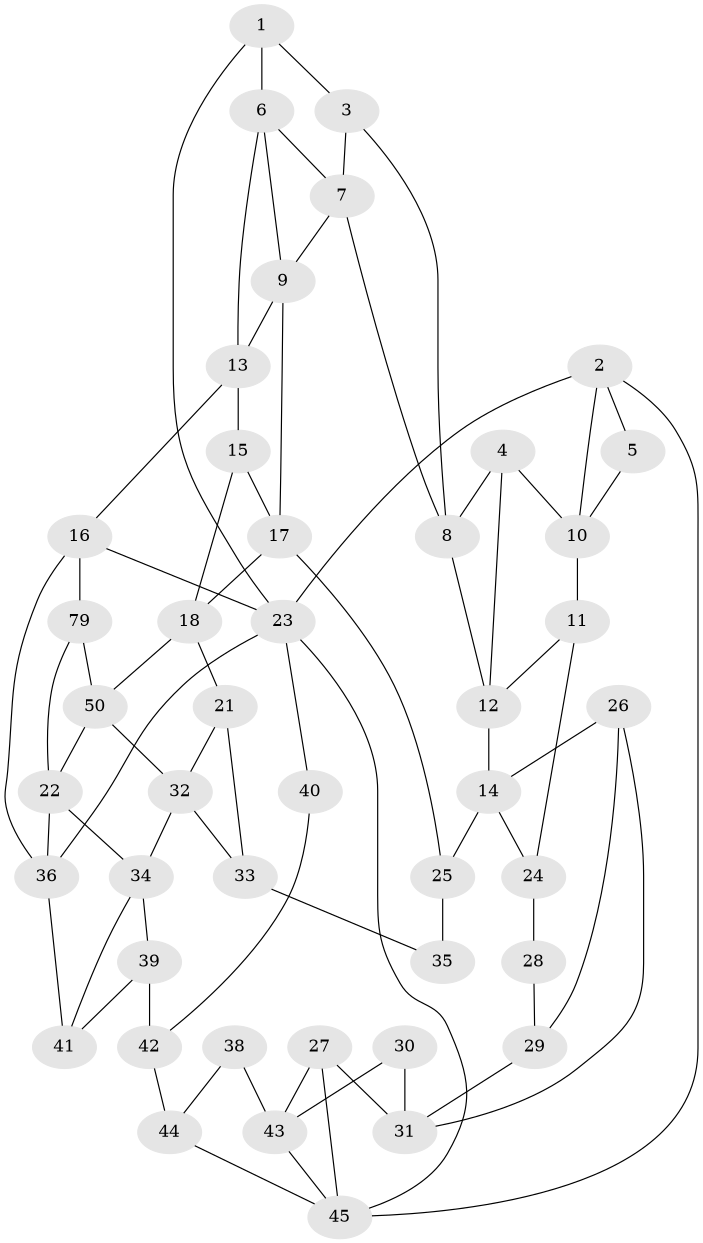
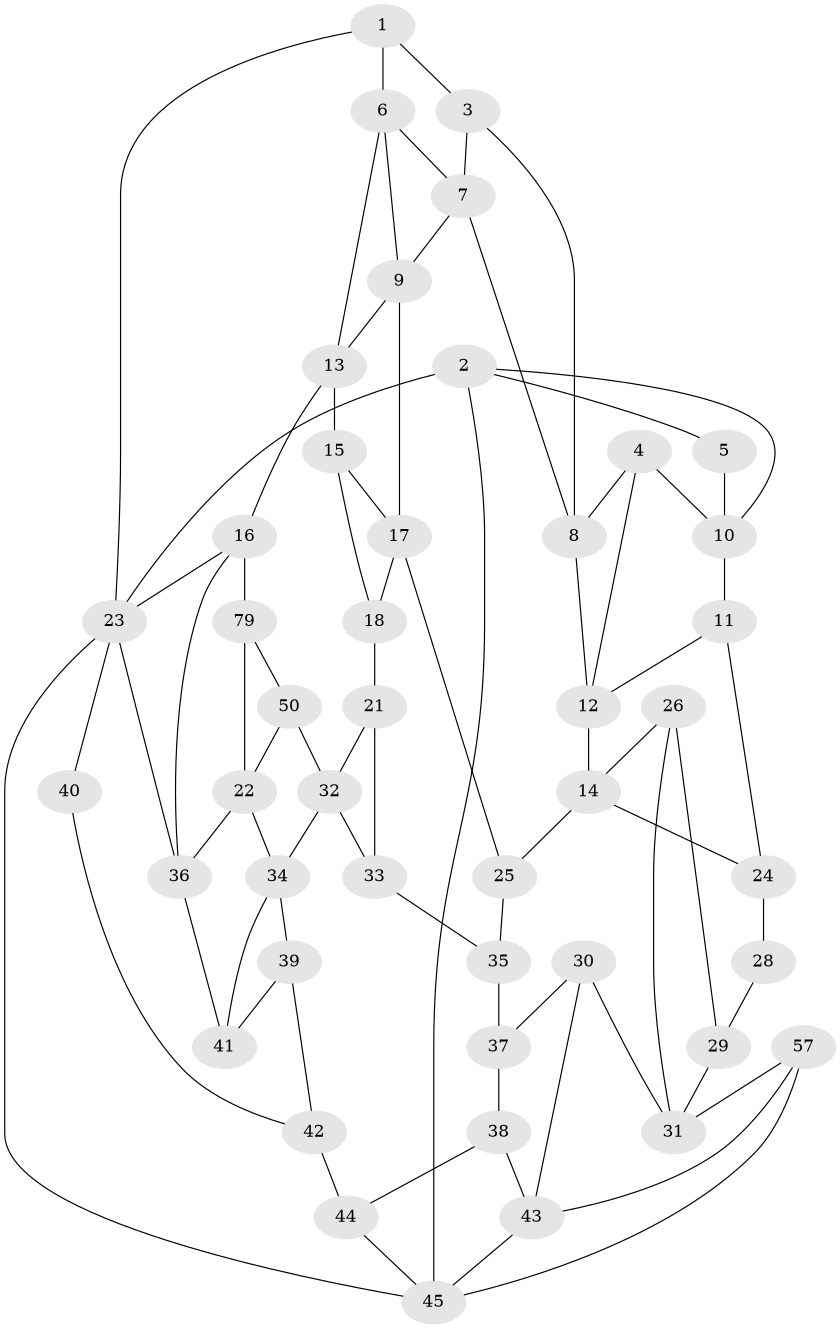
(142, 664) -> none
(320, 1047) -> (804, 1047)
none -> (499, 1047)
